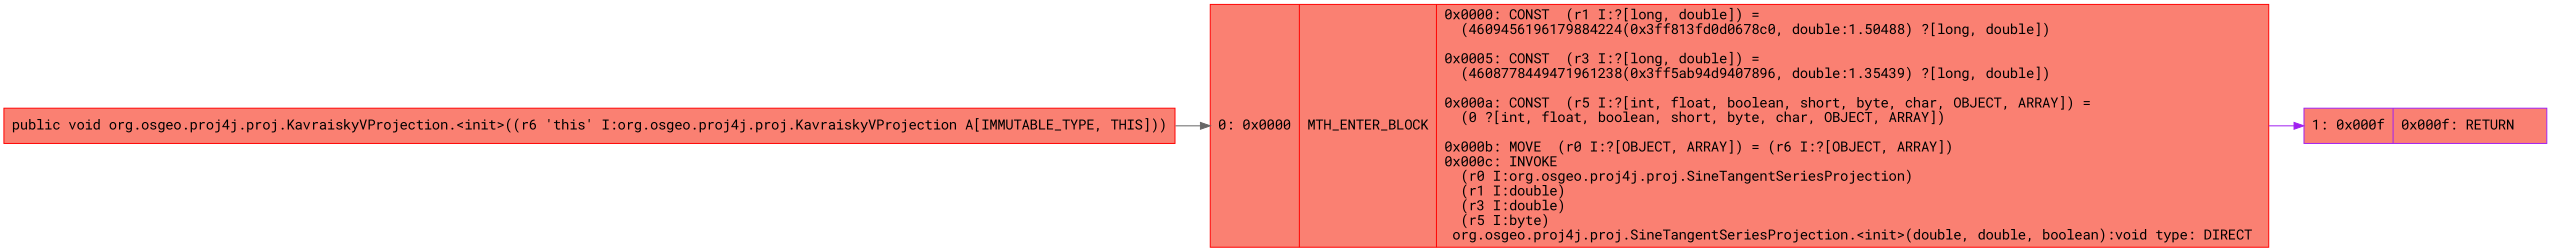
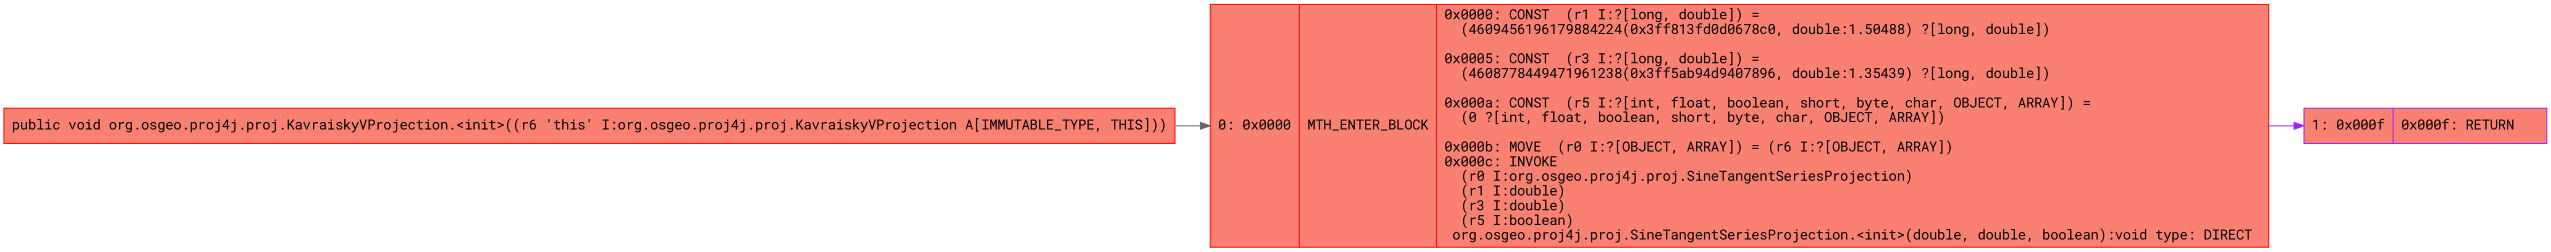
(1497, 221) -> (1509, 221)
